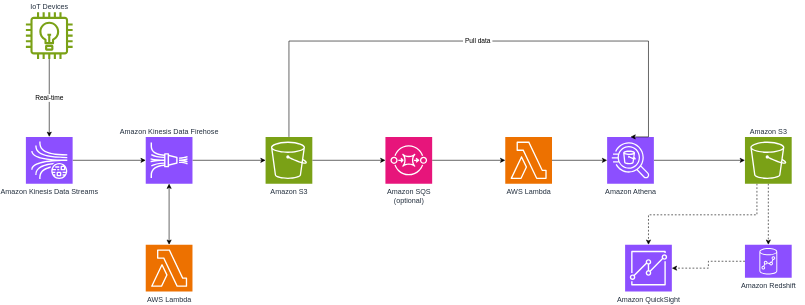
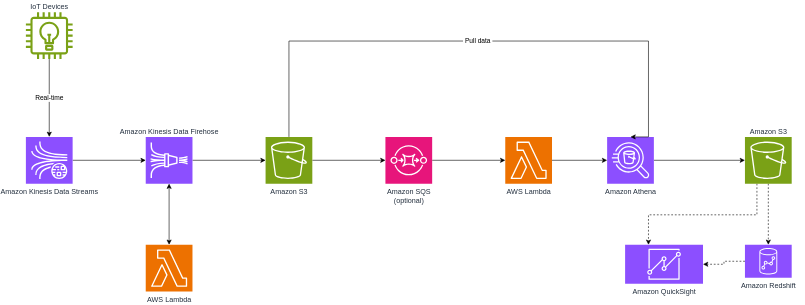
(649, 269) -> (665, 265)
